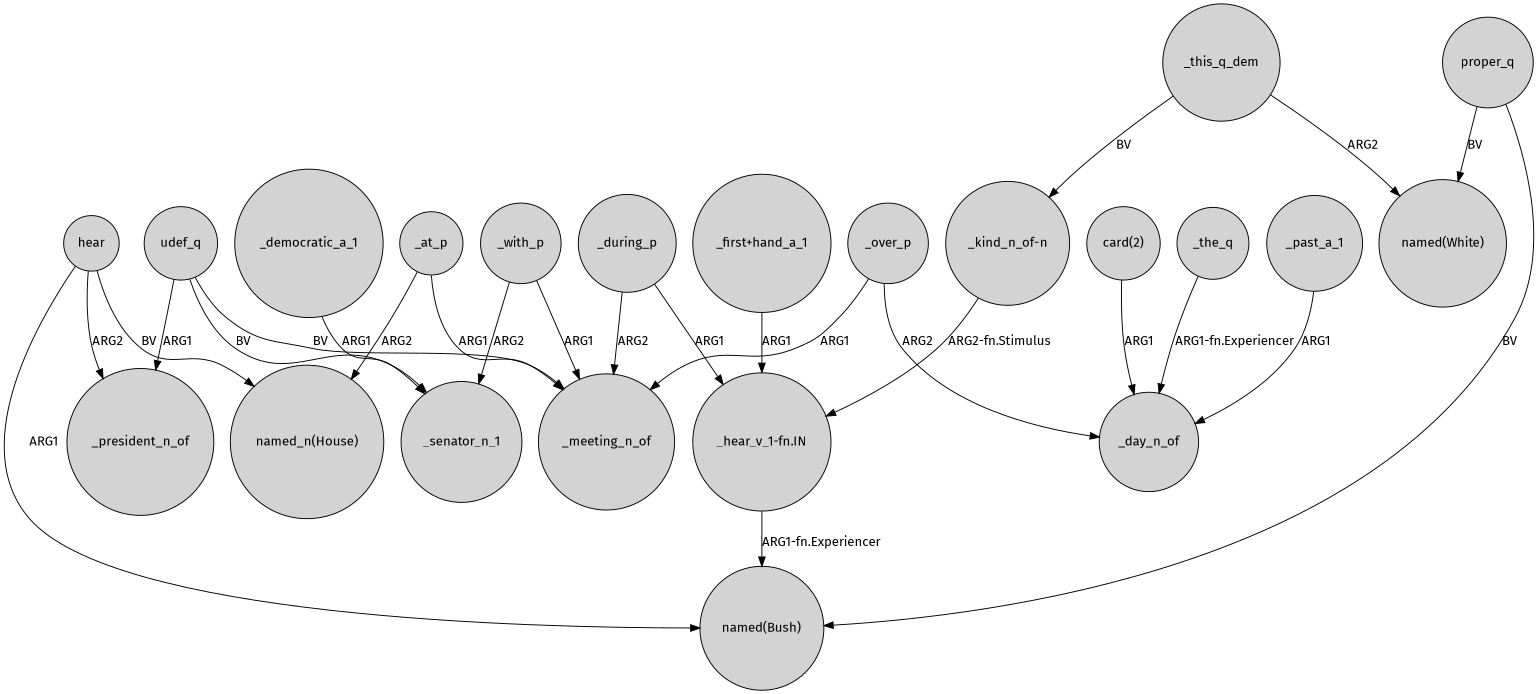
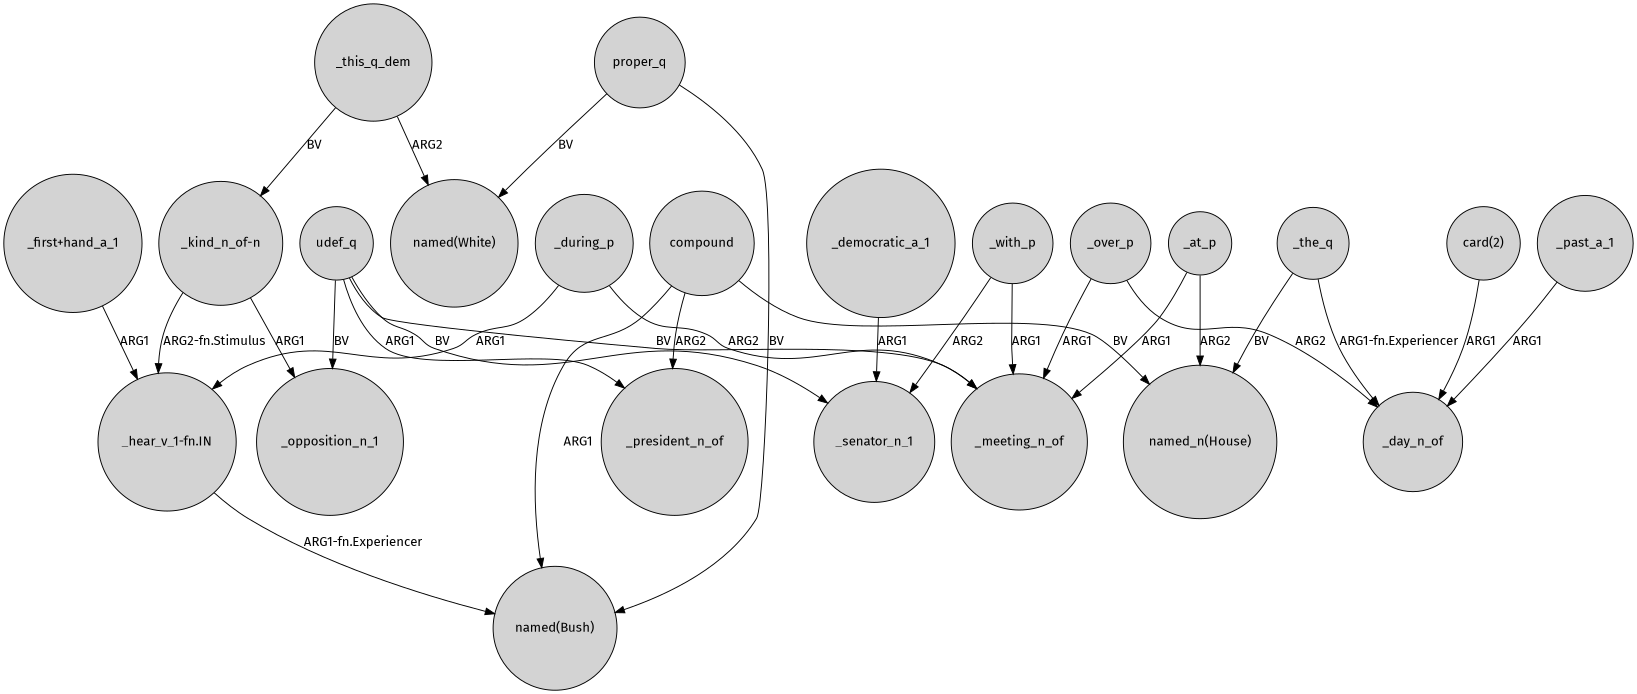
(91, 243) -> (702, 243)
none -> (1264, 318)
none -> (330, 442)
